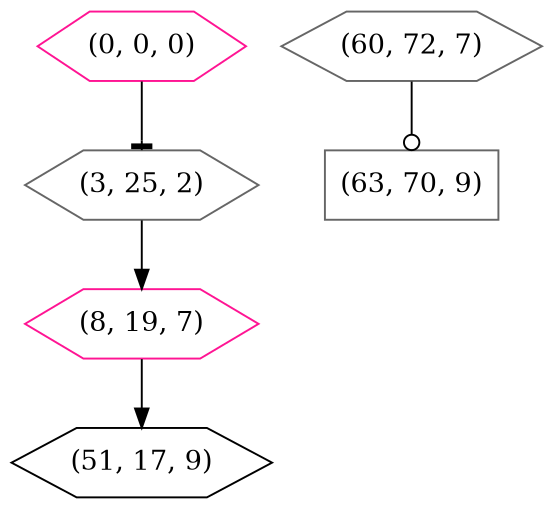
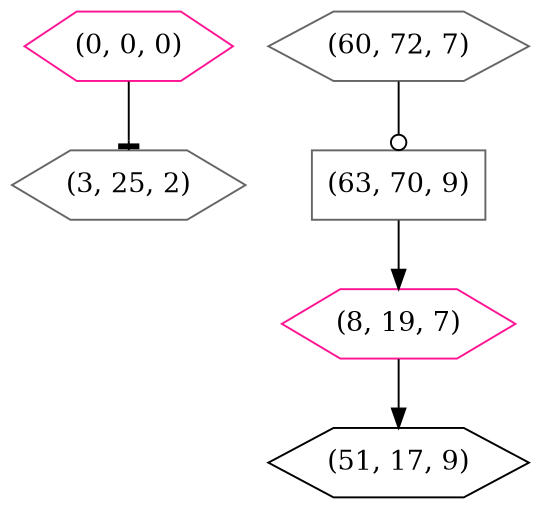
(142, 245) -> (399, 245)
